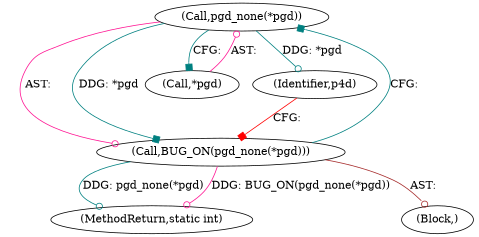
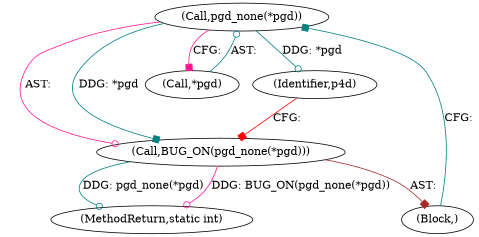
(194, 43) -> (194, 43)
(225, 56) -> (225, 56)
(390, 81) -> (429, 77)
(377, 173) -> (377, 173)
